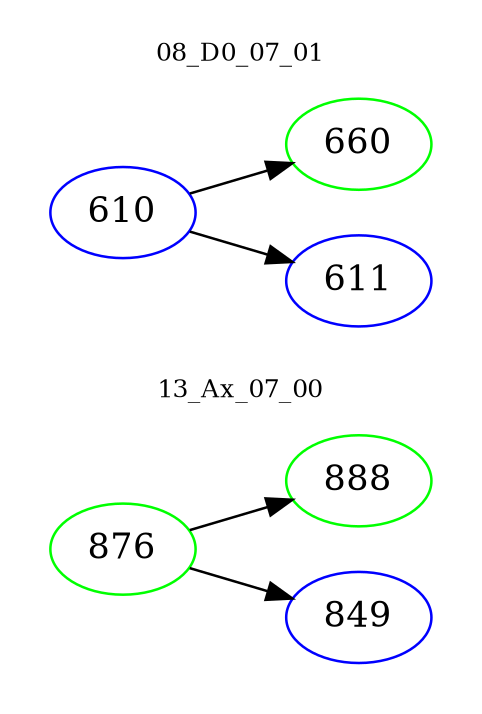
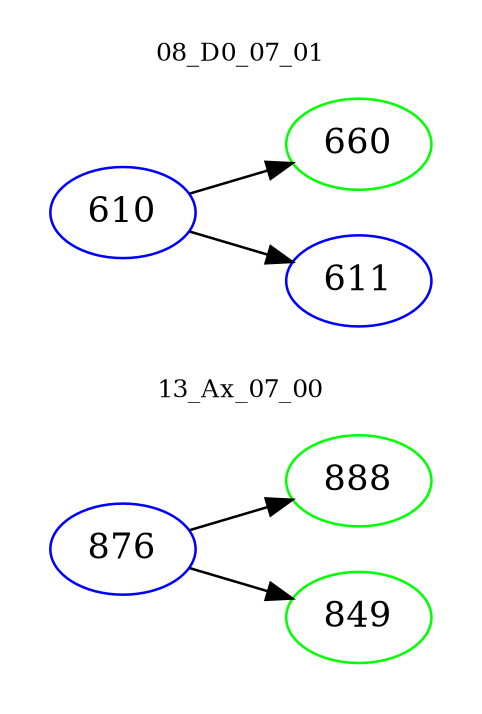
(123, 549) -> (123, 549)
(359, 617) -> (359, 617)
